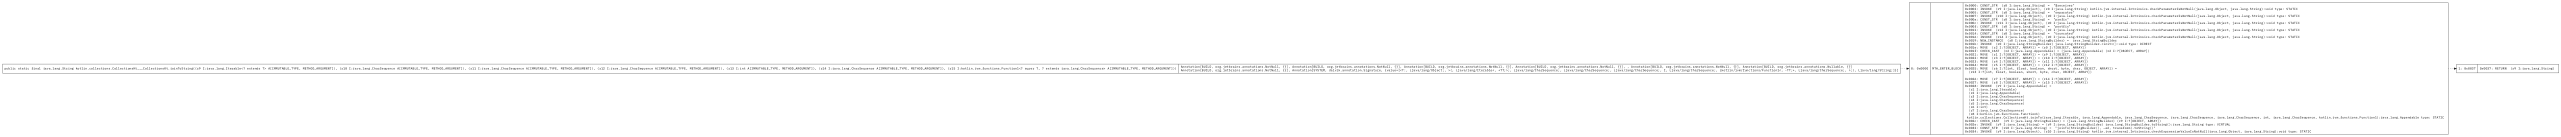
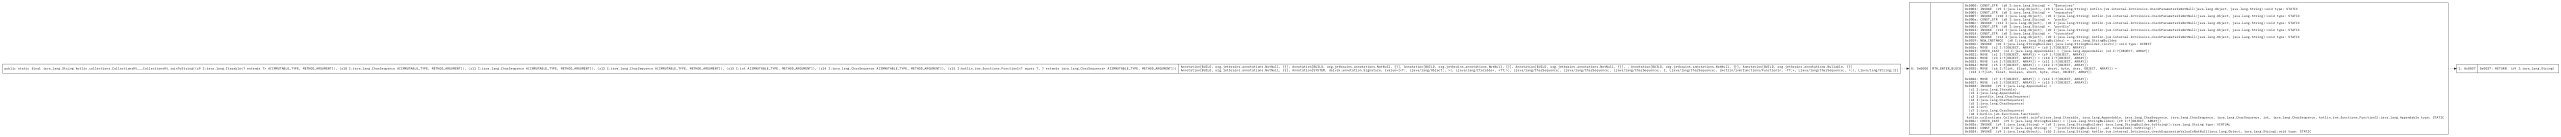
(1995, 96) -> (1998, 96)
